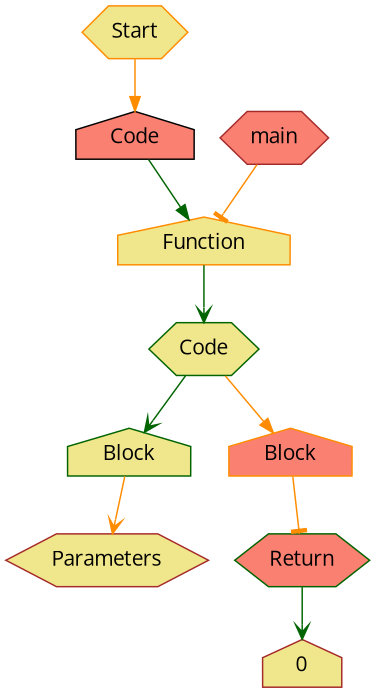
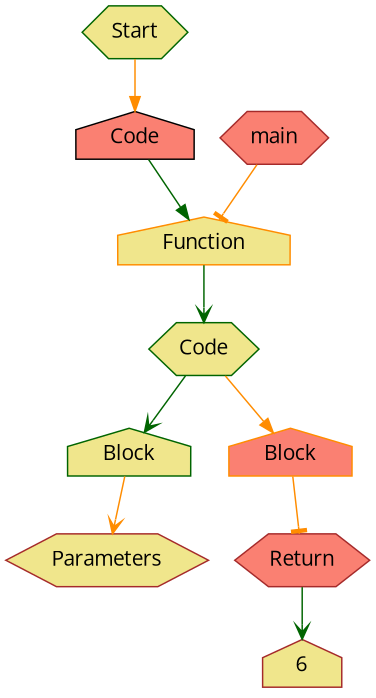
(135, 32) -> (135, 32)
(302, 560) -> (302, 560)
(302, 666) -> (302, 666)
